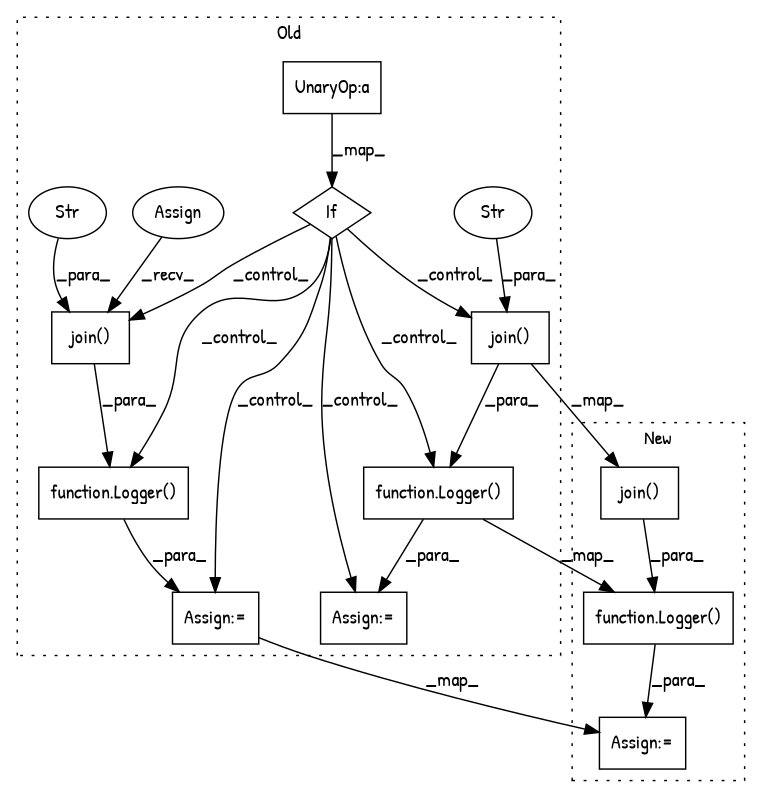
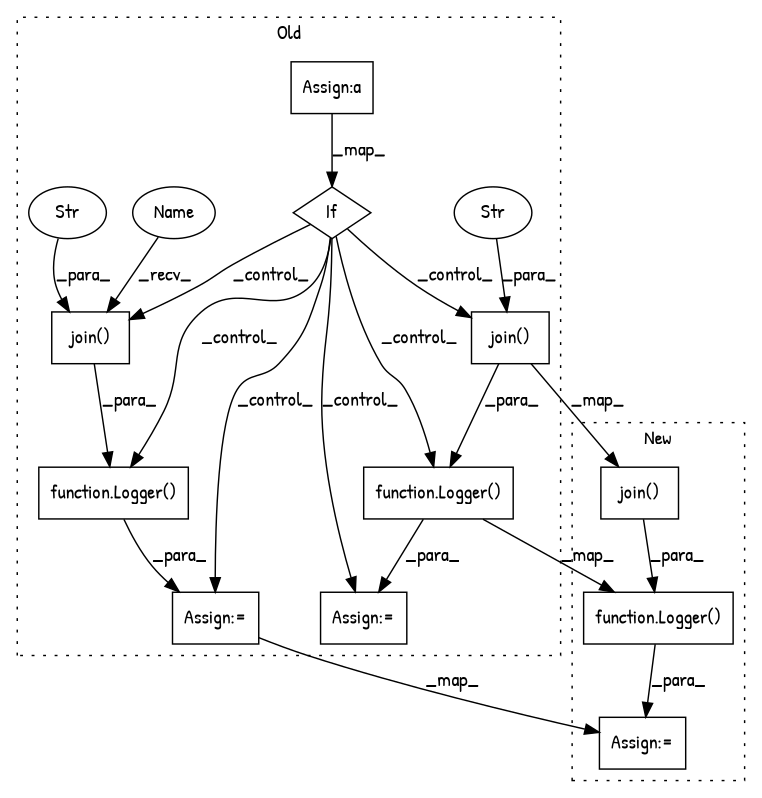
(332, 88) -> (332, 88)
(178, 213) -> (174, 213)
